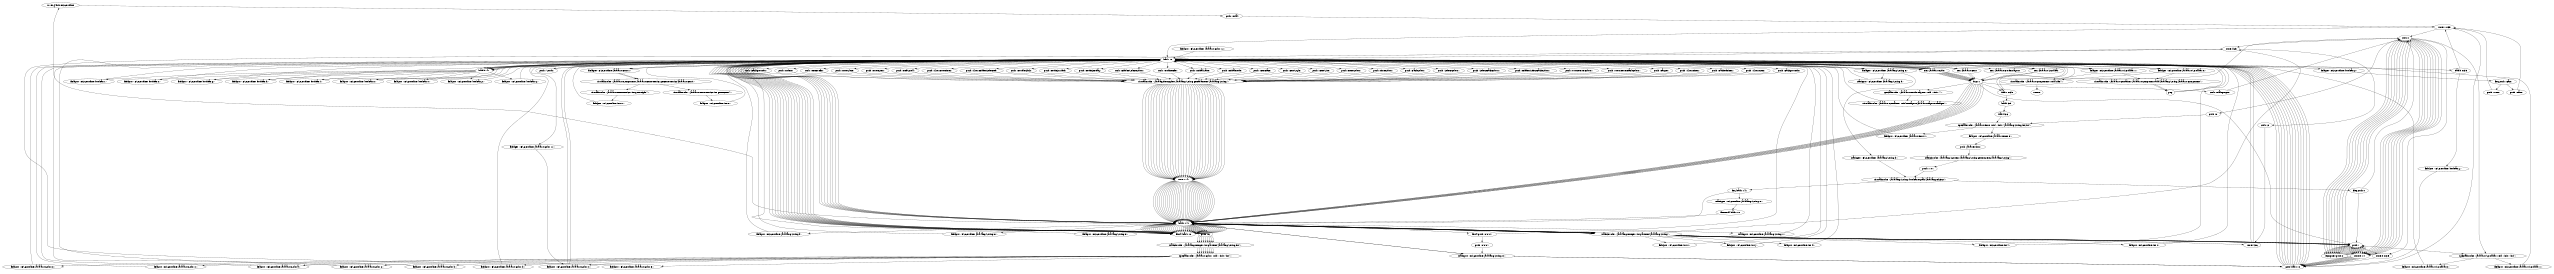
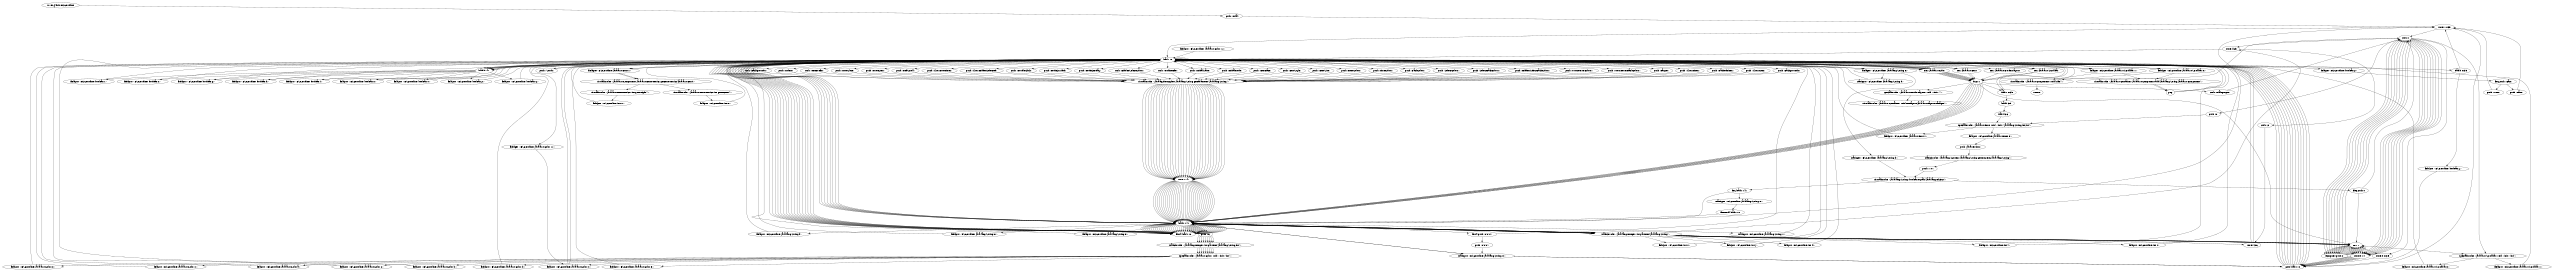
(749, 56) -> (572, 71)
(602, 125) -> (1874, 206)
(2356, 245) -> (2356, 245)
